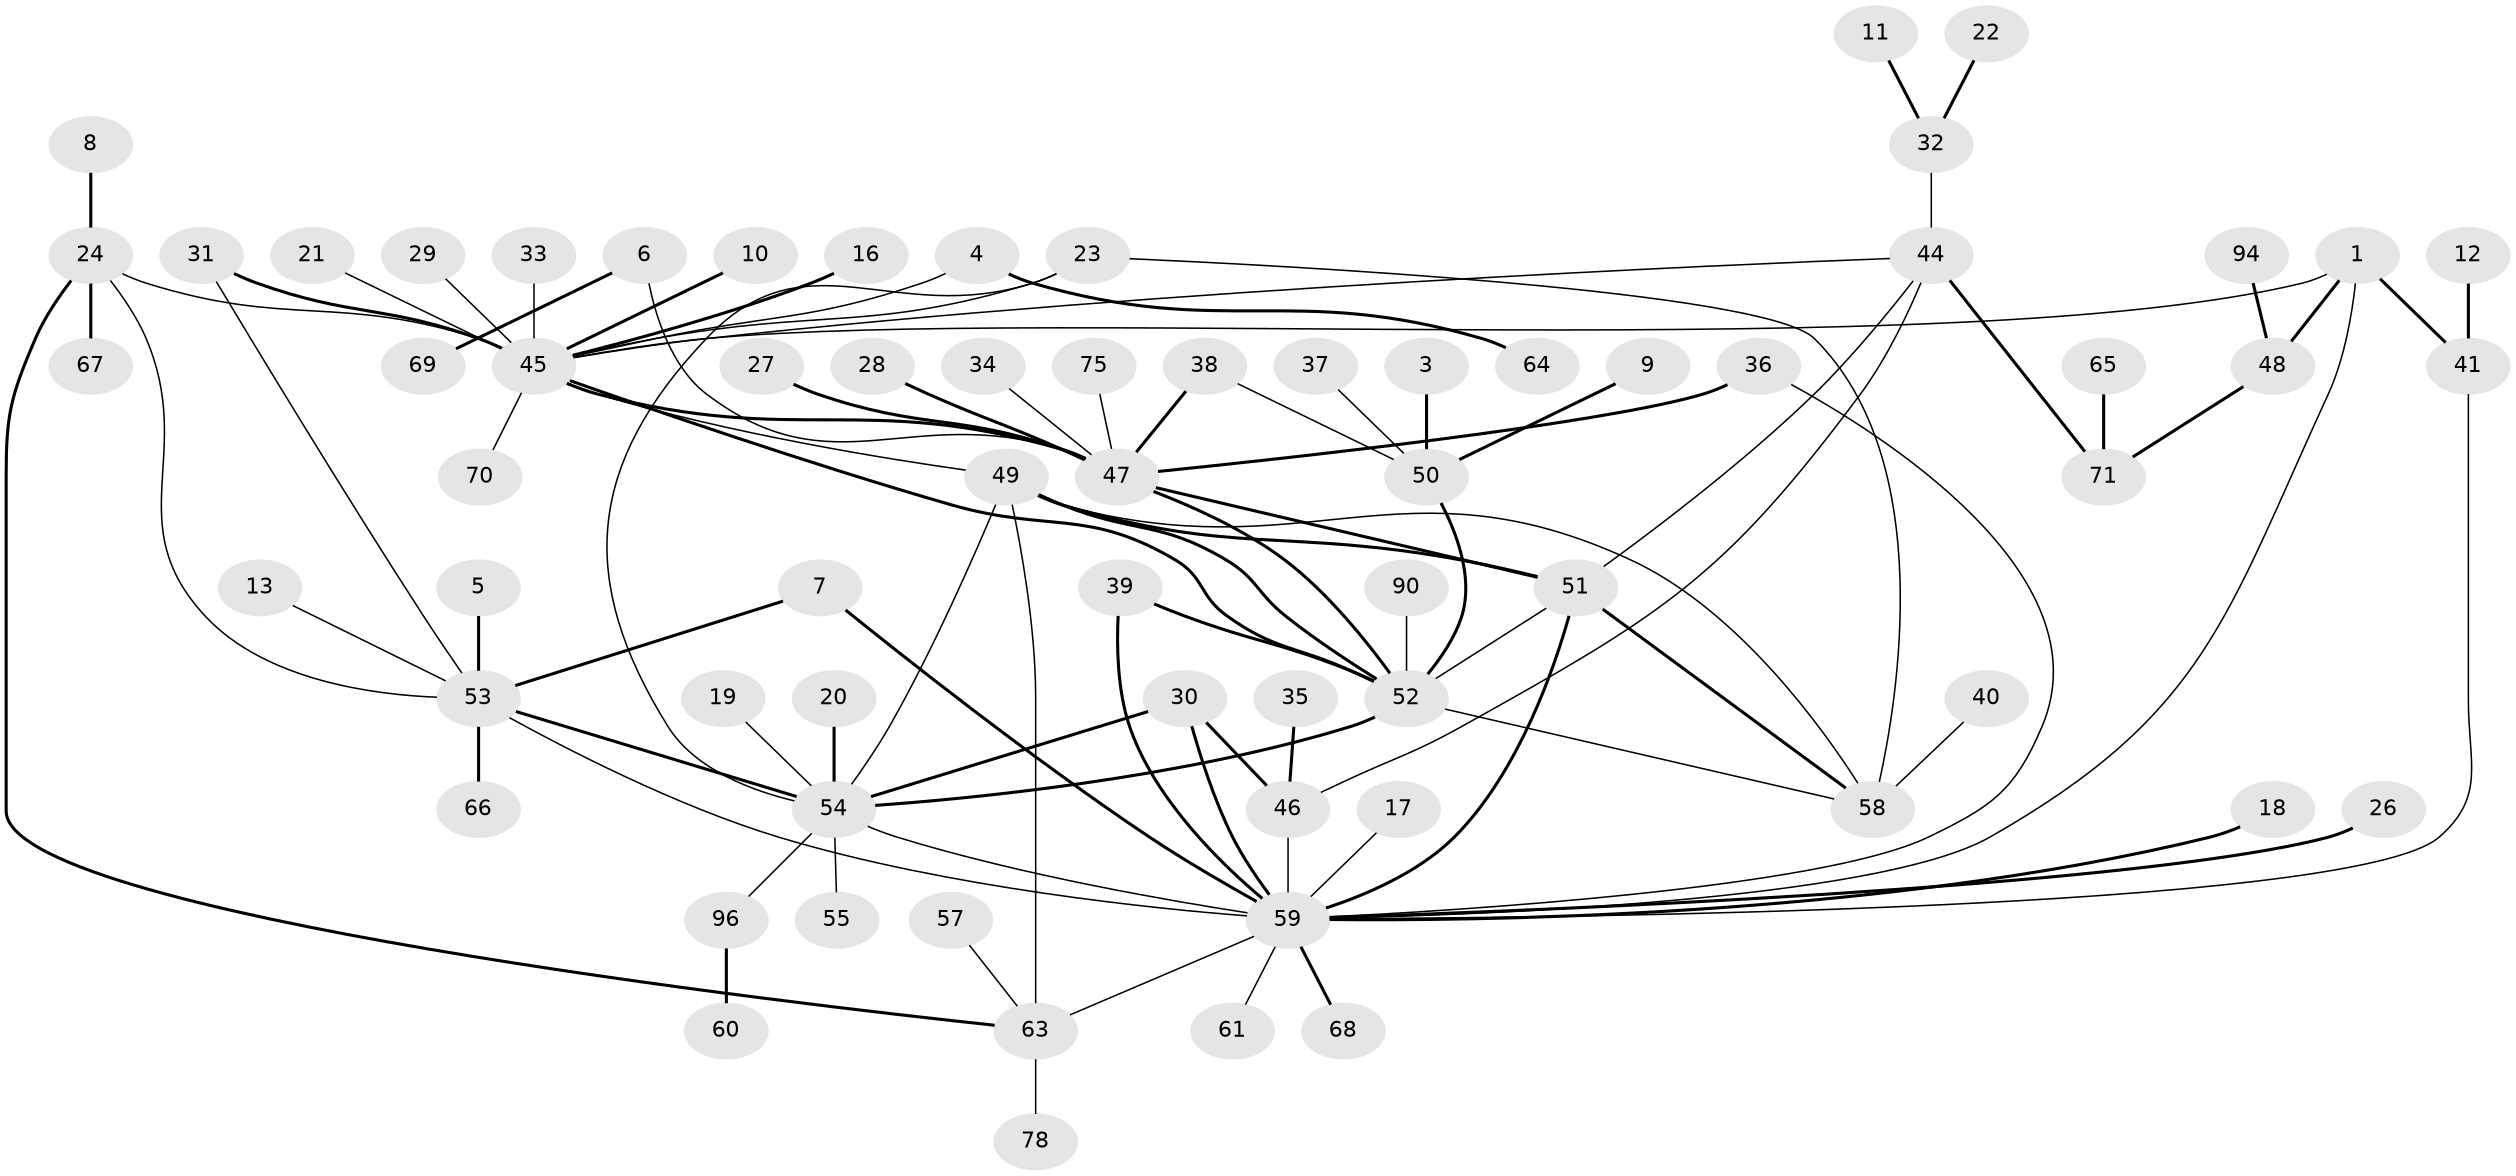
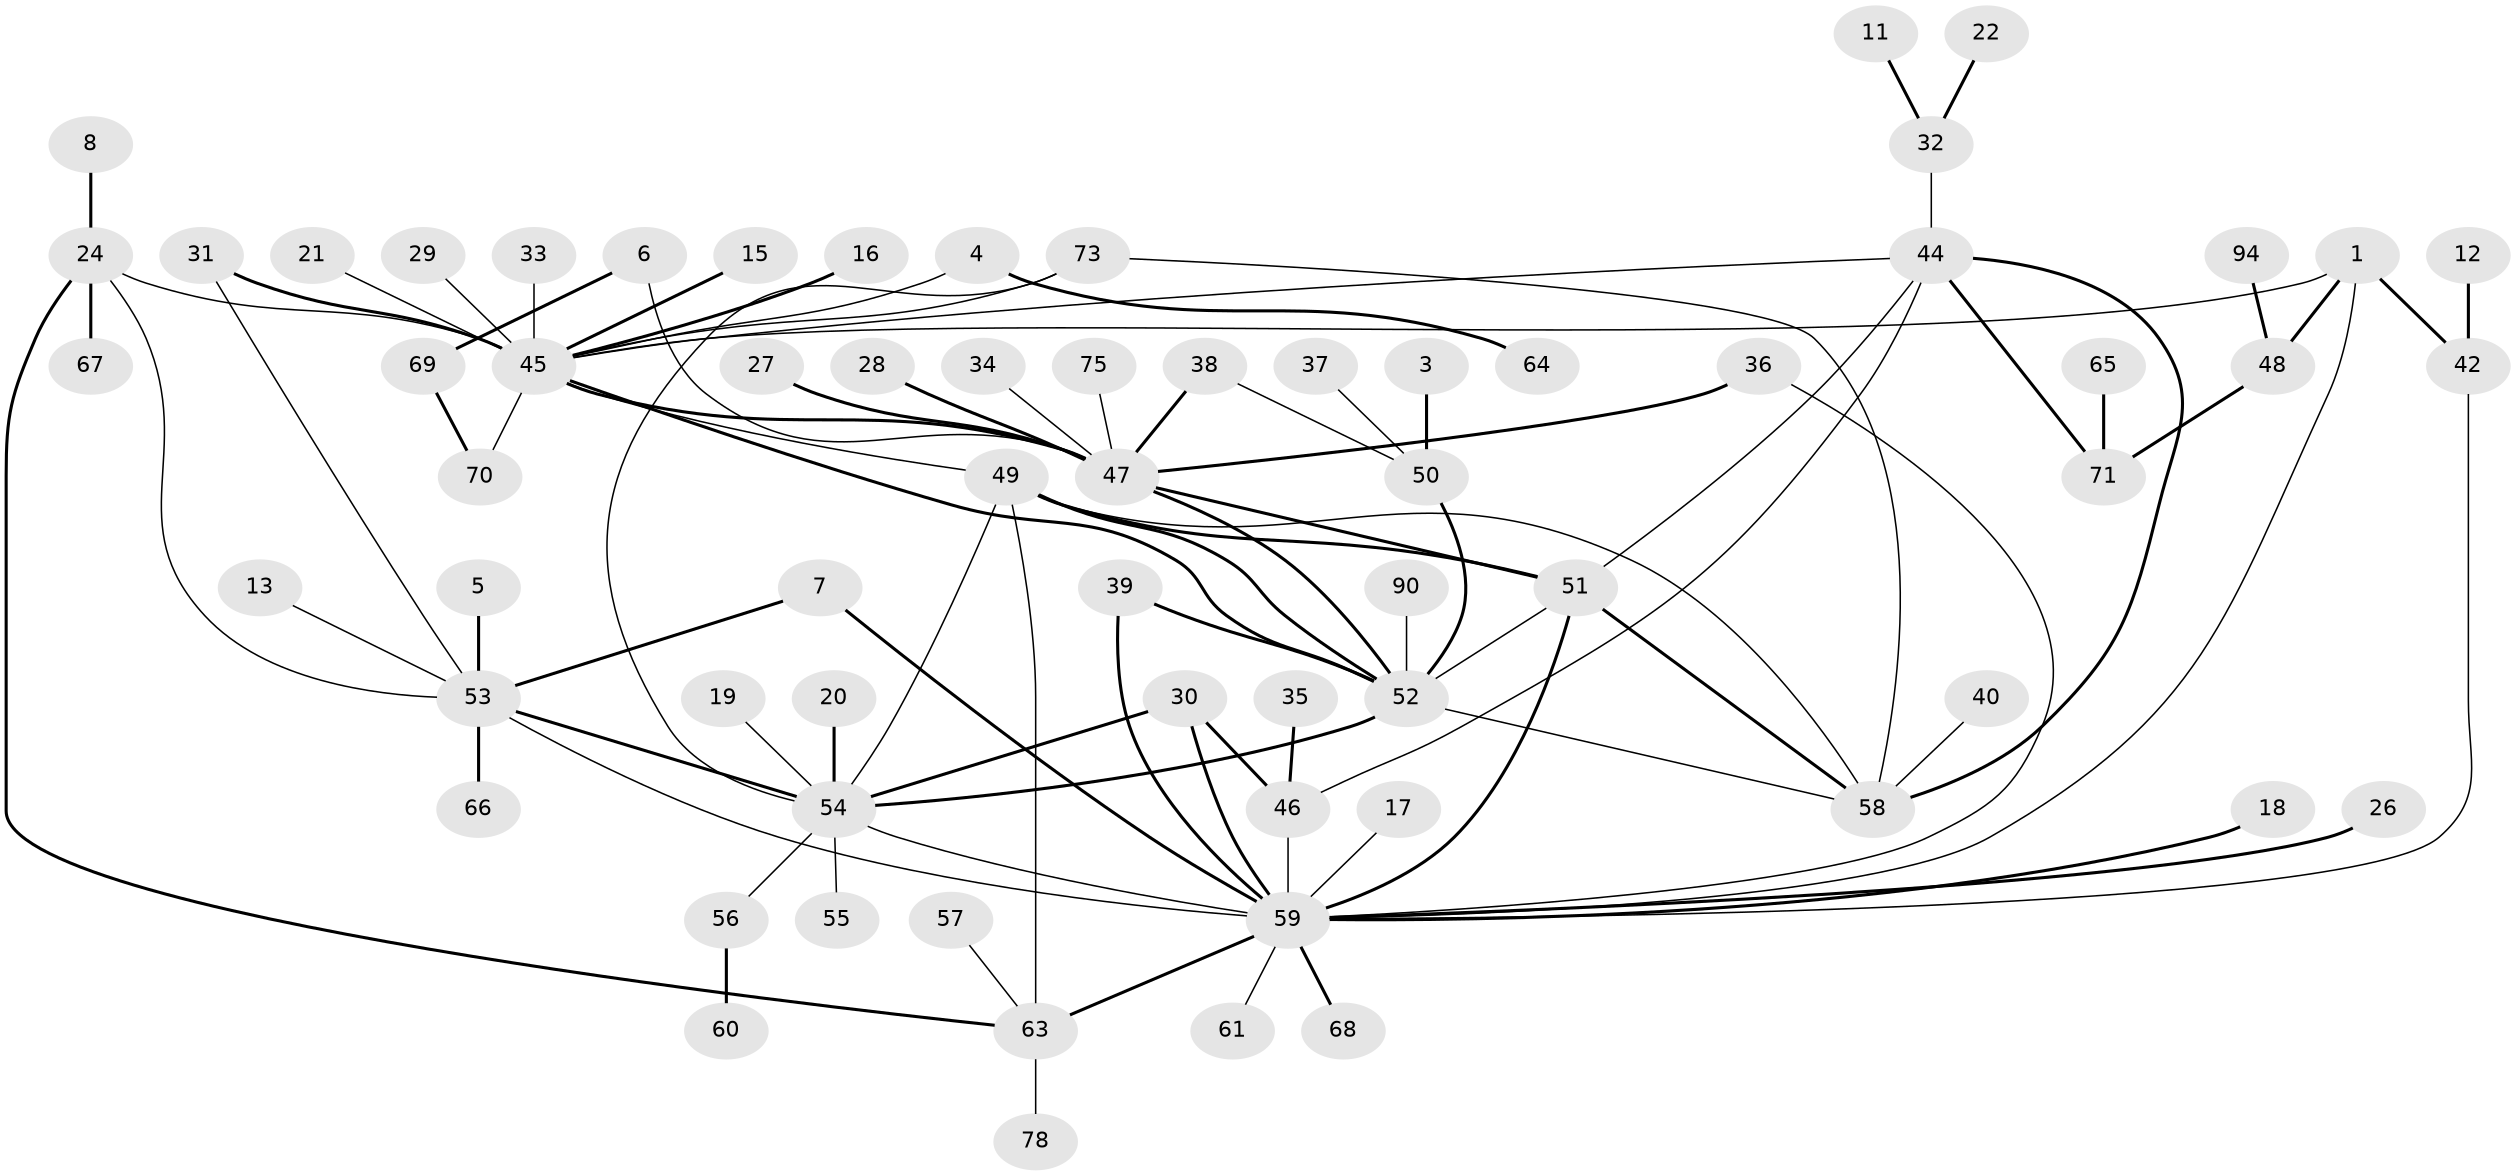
(756, 255) -> (756, 255)
(1088, 255) -> (1088, 255)
(1648, 366) -> none
(2468, 366) -> (2468, 366)
none -> (452, 422)
none -> (2156, 516)
(726, 920) -> (726, 920)
(1162, 976) -> (1162, 976)
